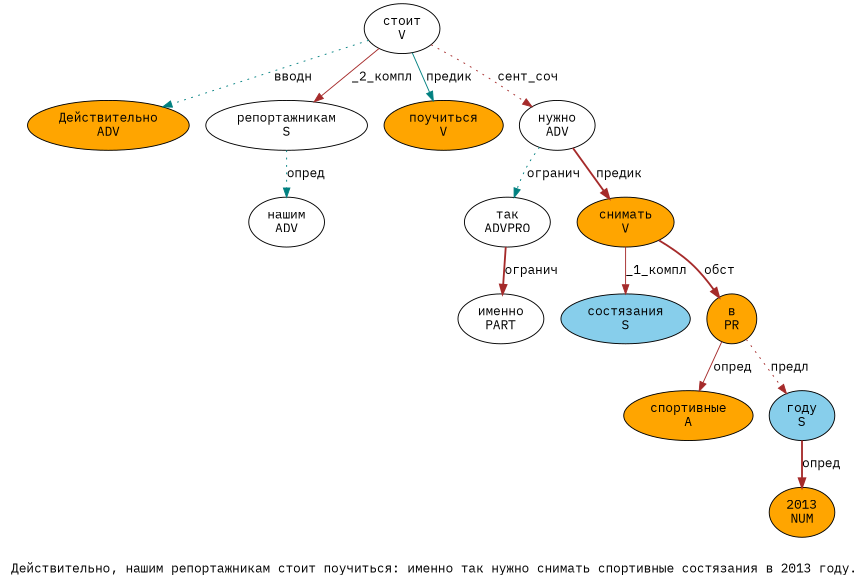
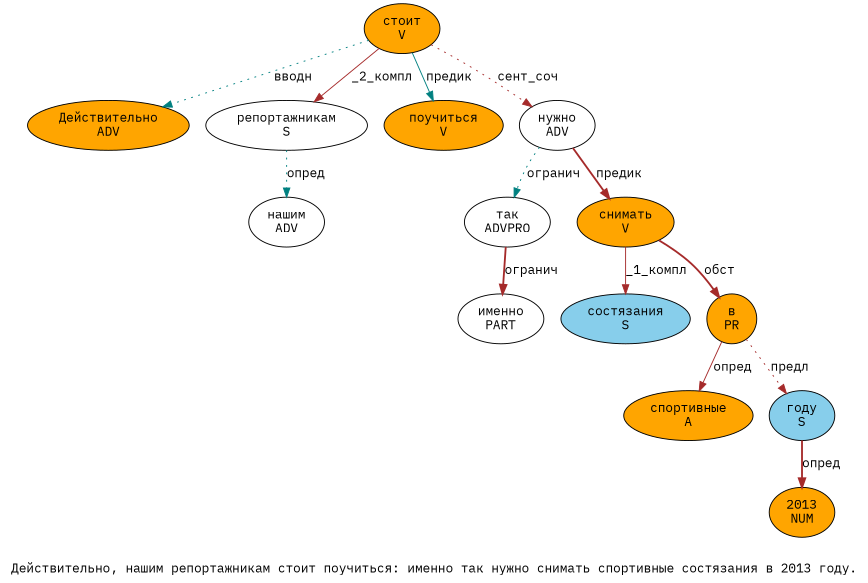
(402, 29) -> (402, 29)
